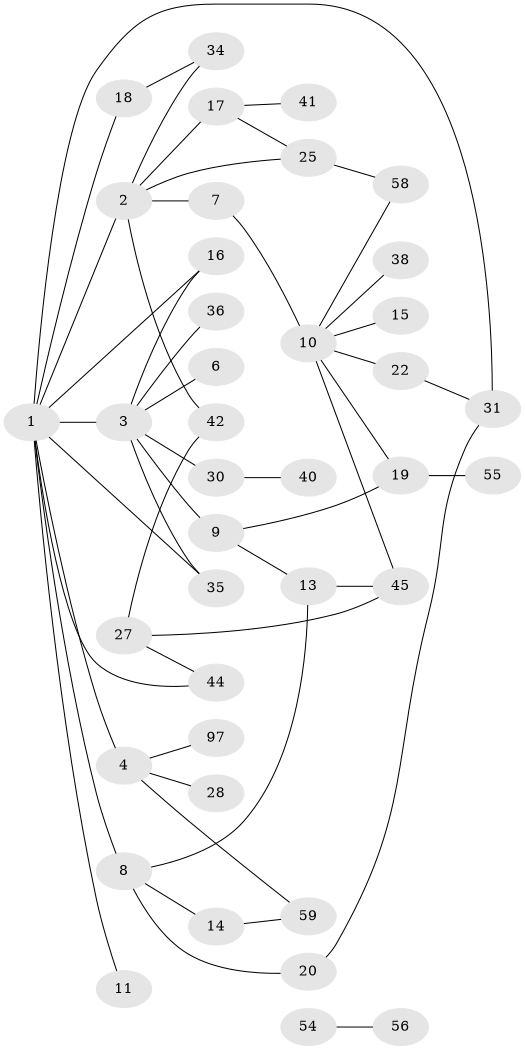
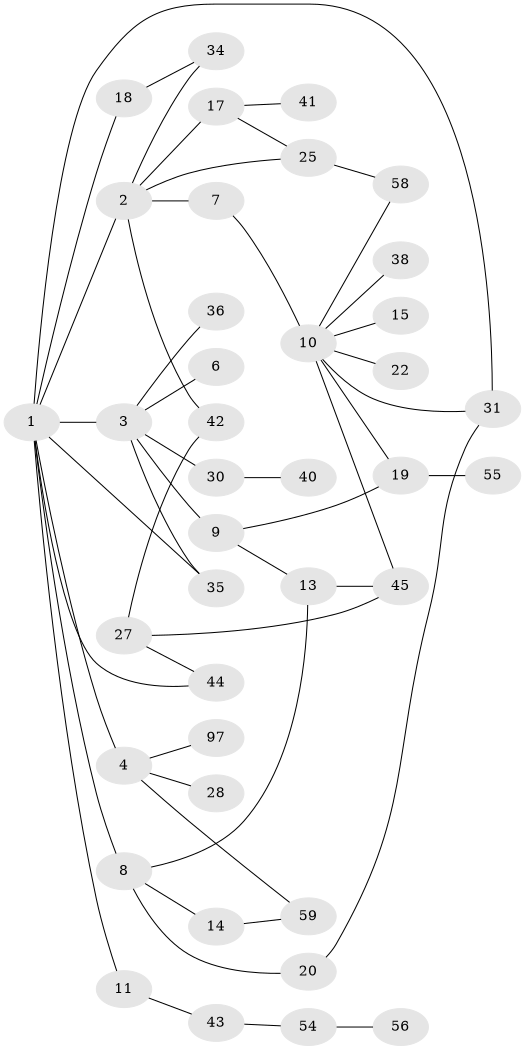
(216, 256) -> none
(447, 390) -> (387, 404)
none -> (216, 1023)
